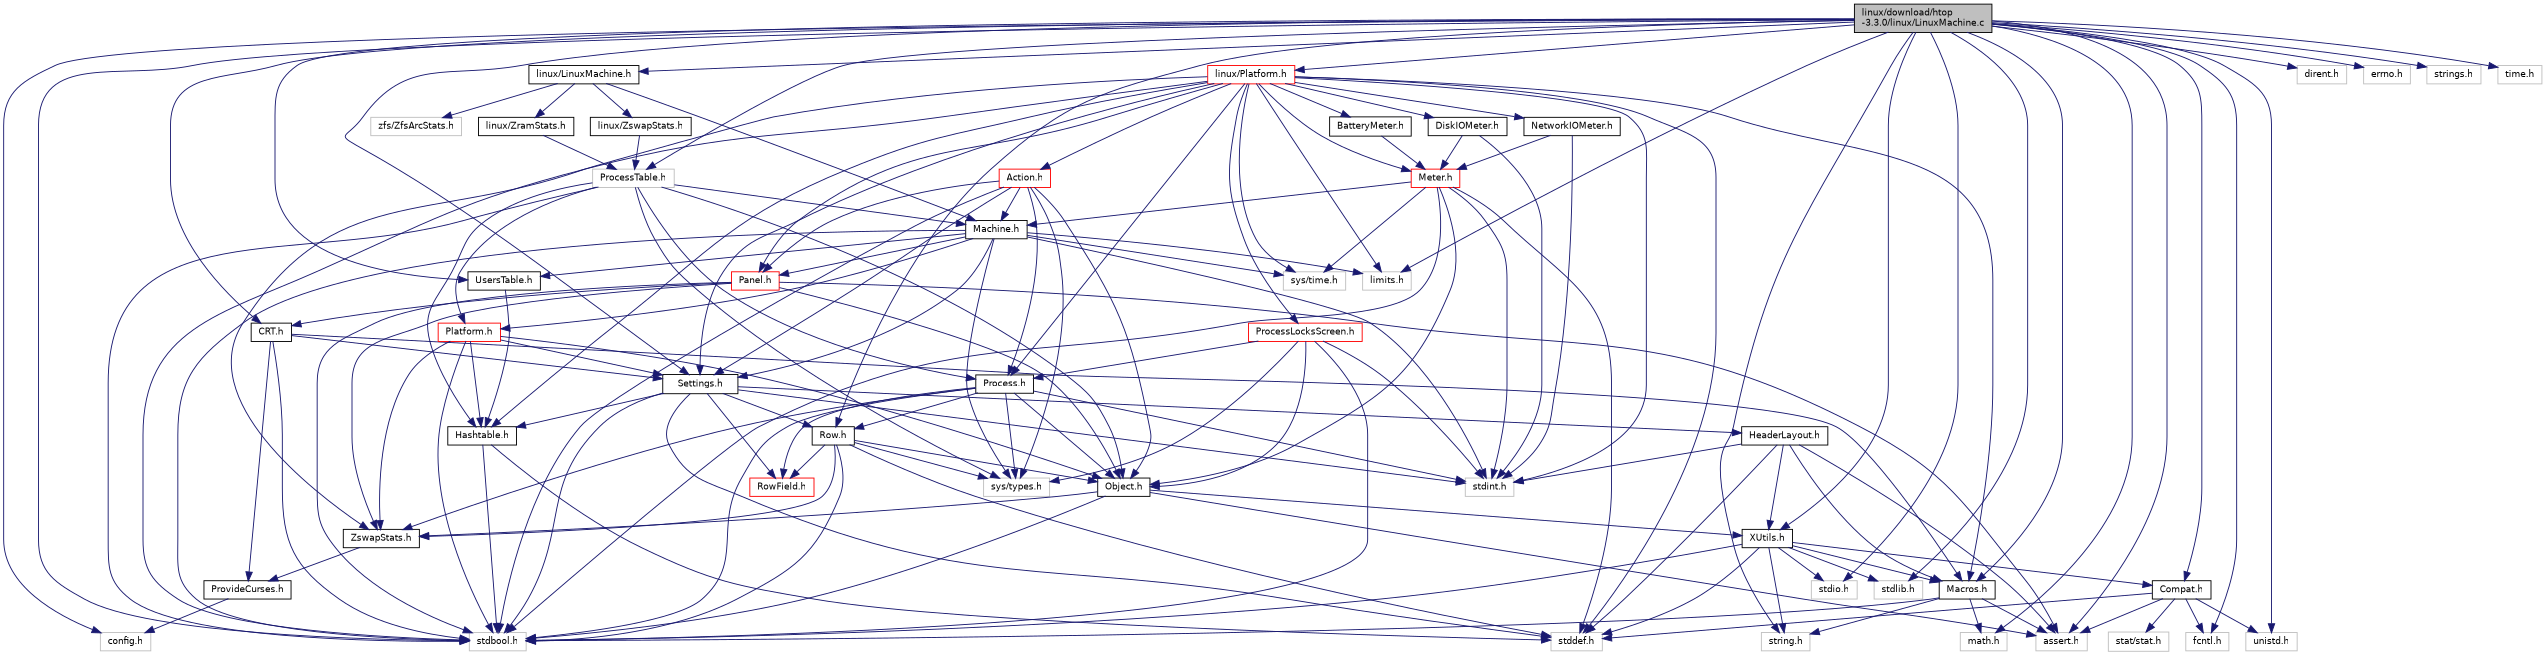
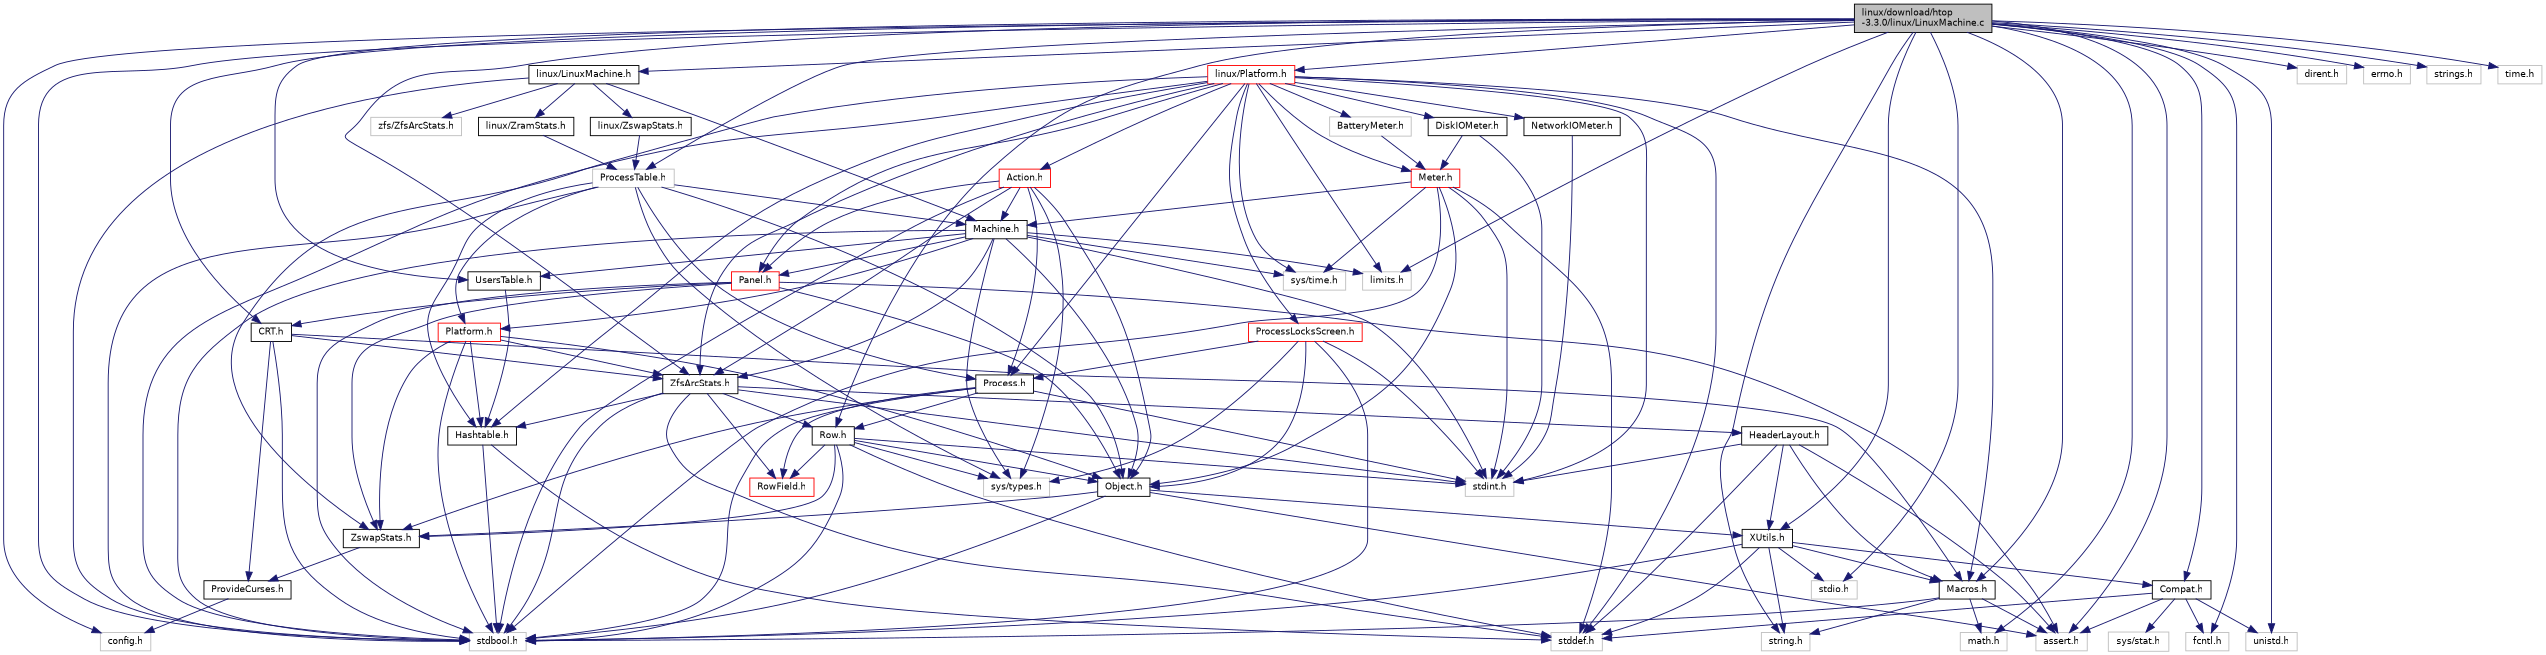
(1370, 126) -> (1370, 126)
(1508, 151) -> none
none -> (73, 366)
(700, 384) -> (700, 384)
(1010, 431) -> none
(1068, 439) -> (1093, 336)
none -> (1155, 461)
(1898, 590) -> none
(2139, 642) -> (2139, 642)
